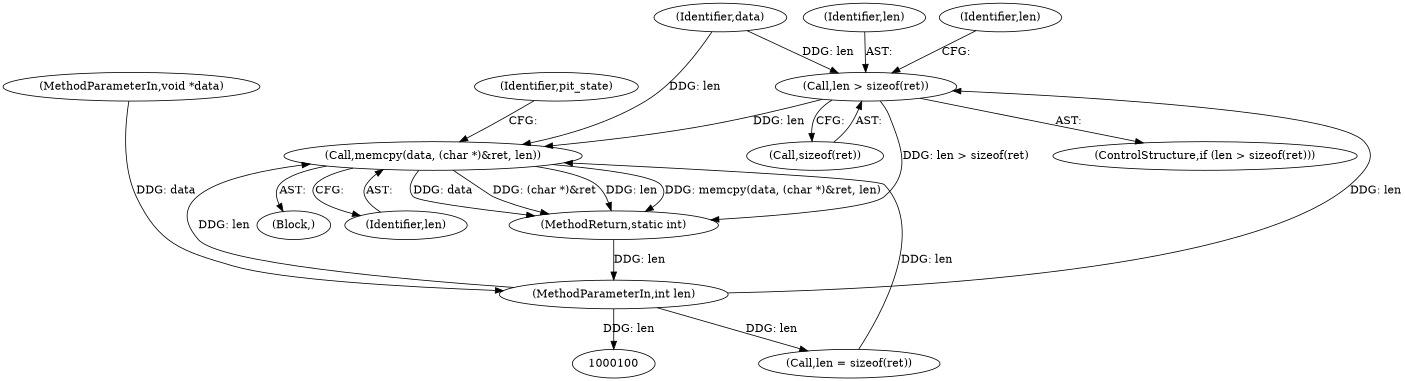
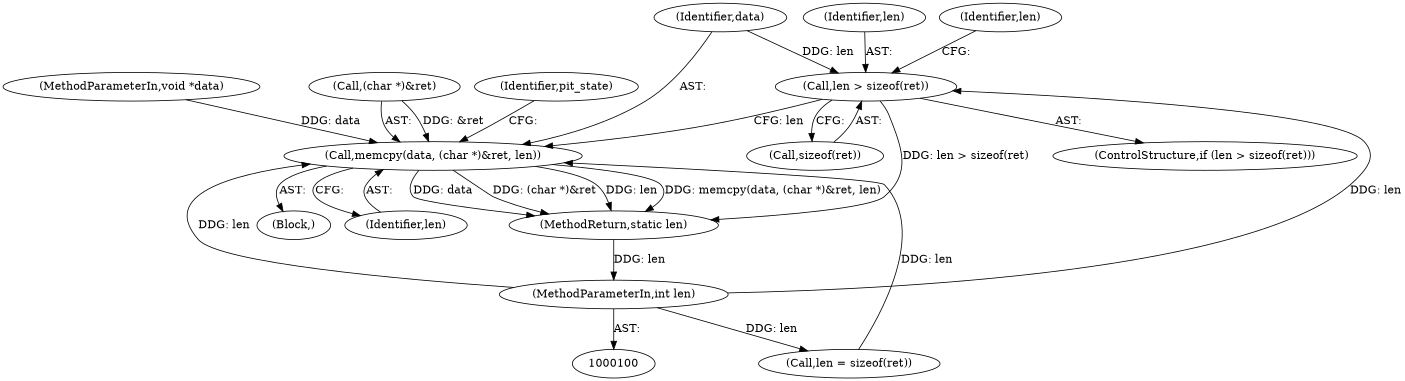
none -> (385, 87)
(695, 87) -> (695, 87)
(779, 121) -> (779, 121)
(614, 225) -> (614, 225)
(254, 271) -> (278, 120)
(629, 329) -> (629, 329)
